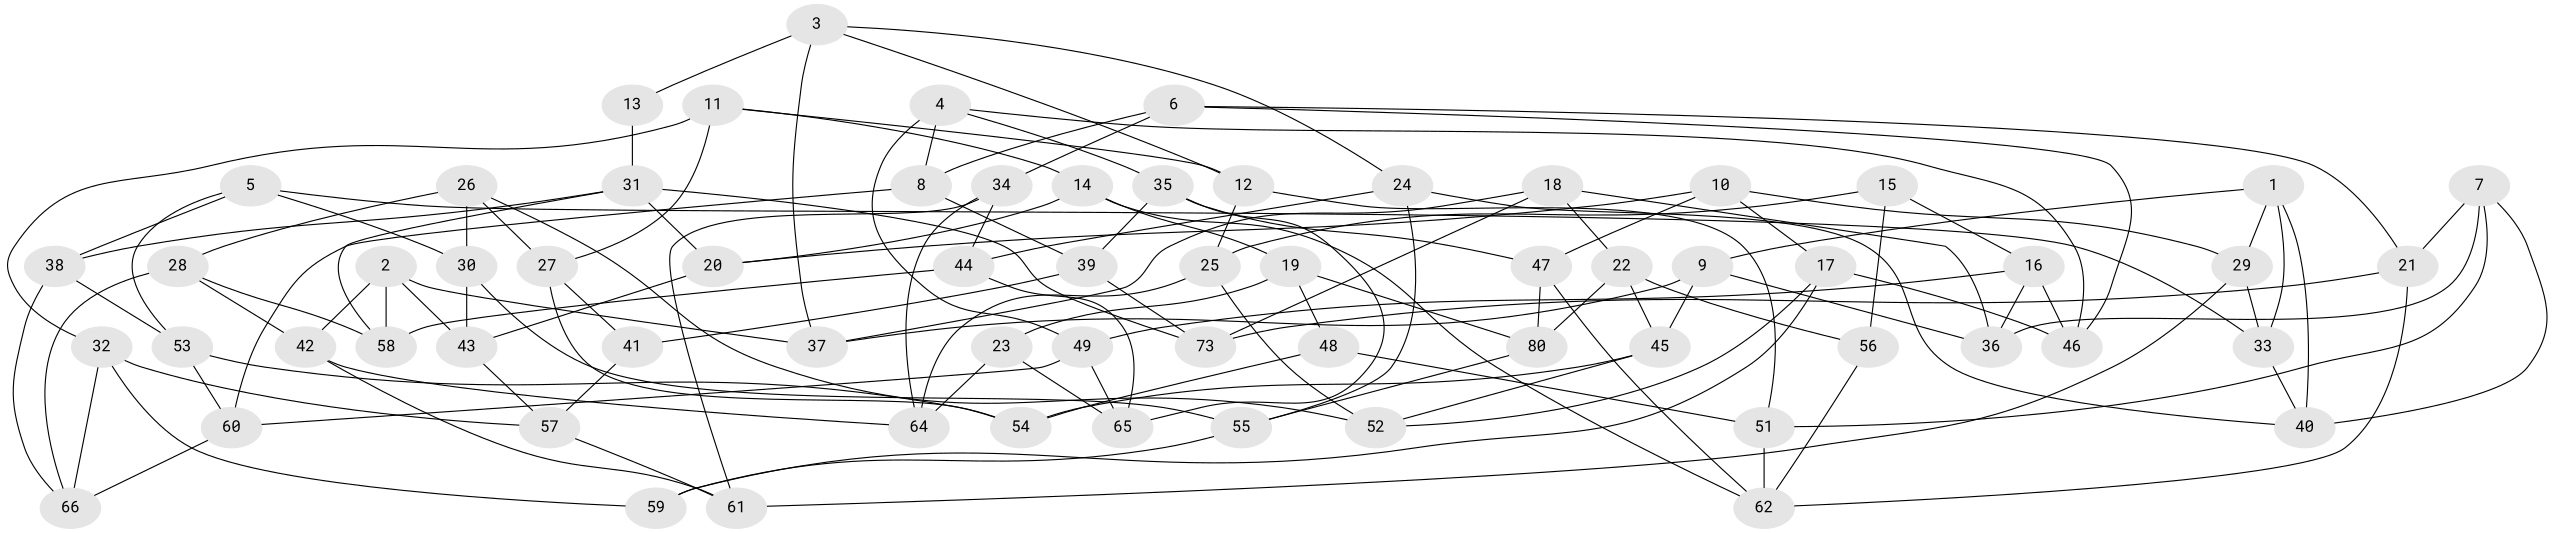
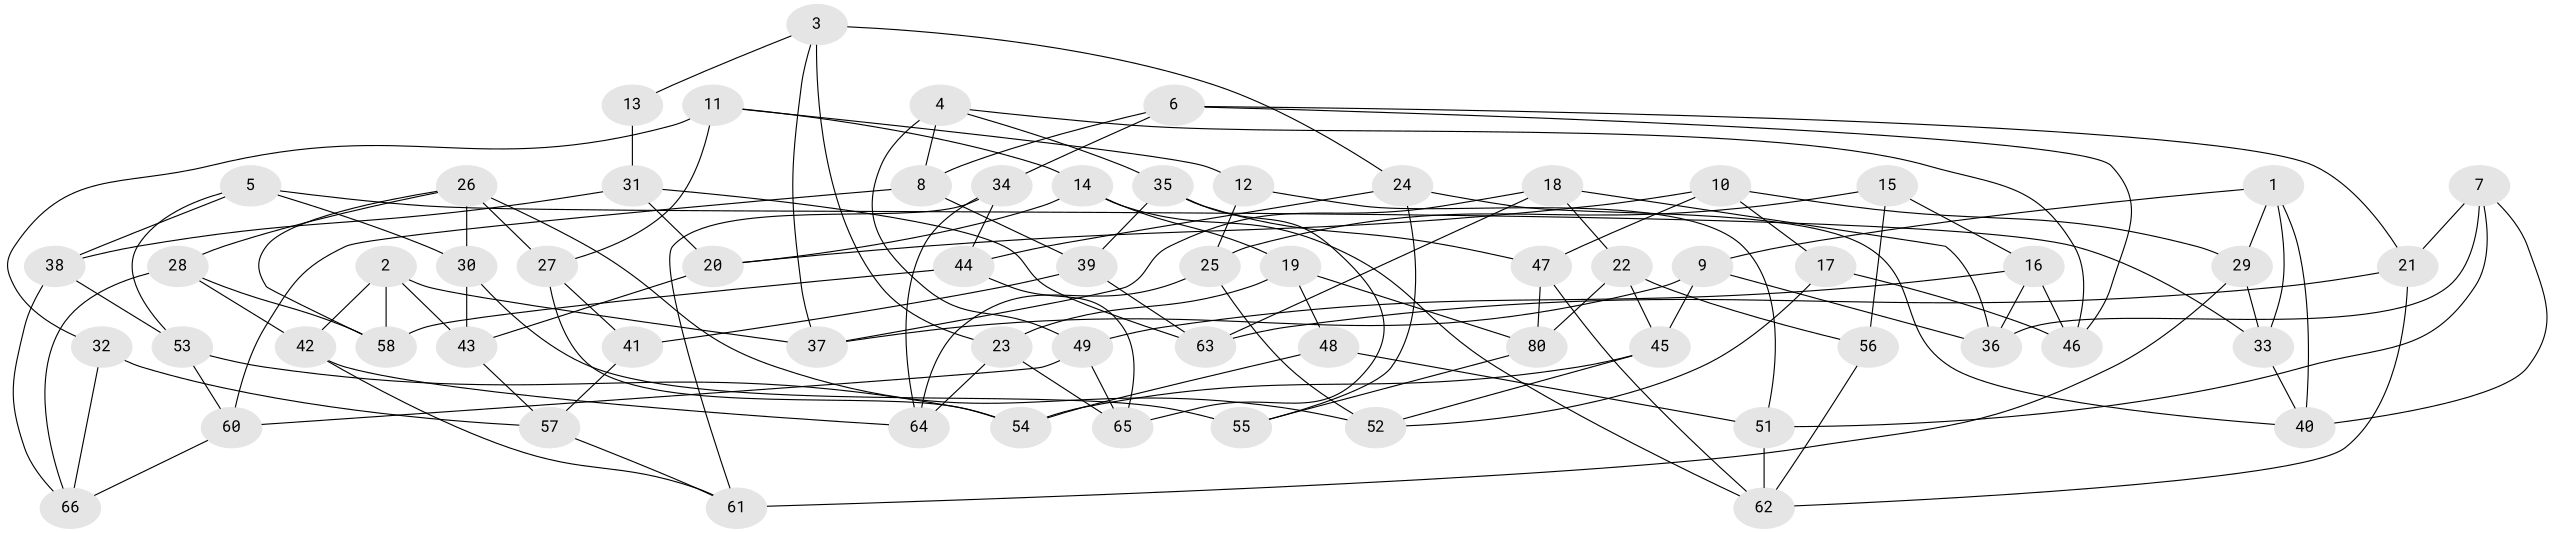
(1033, 100) -> (845, 223)
(428, 225) -> (272, 242)
(1206, 347) -> (1206, 347)
(656, 508) -> none
